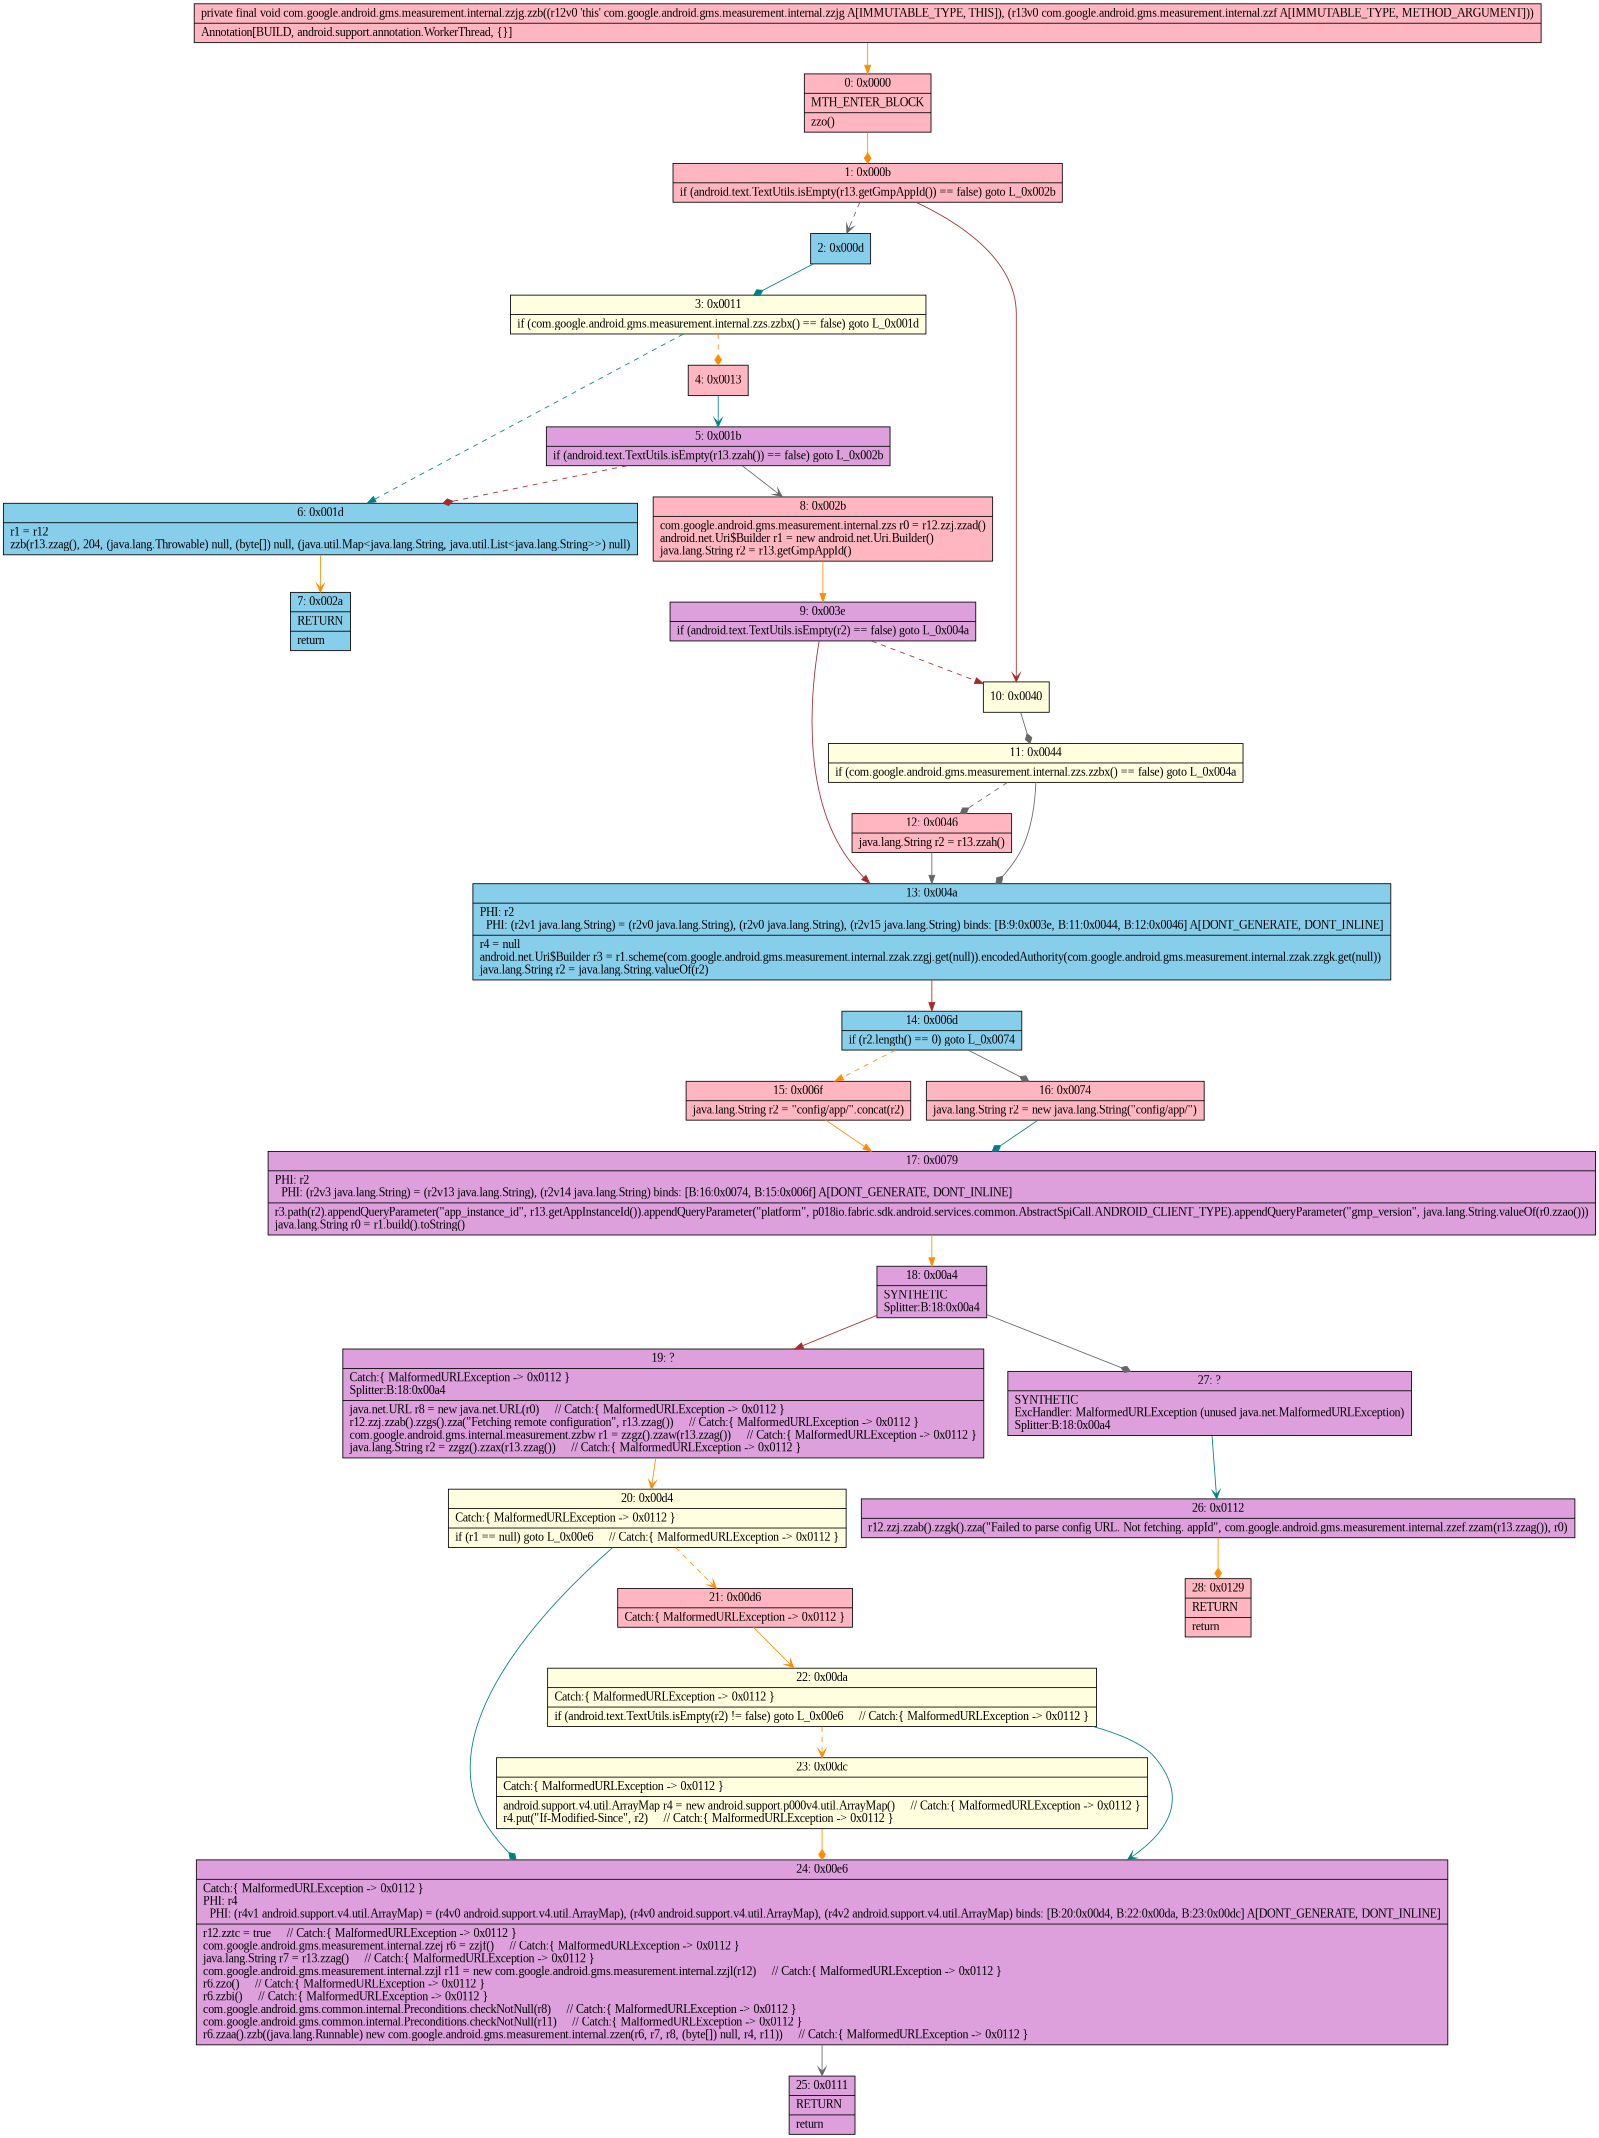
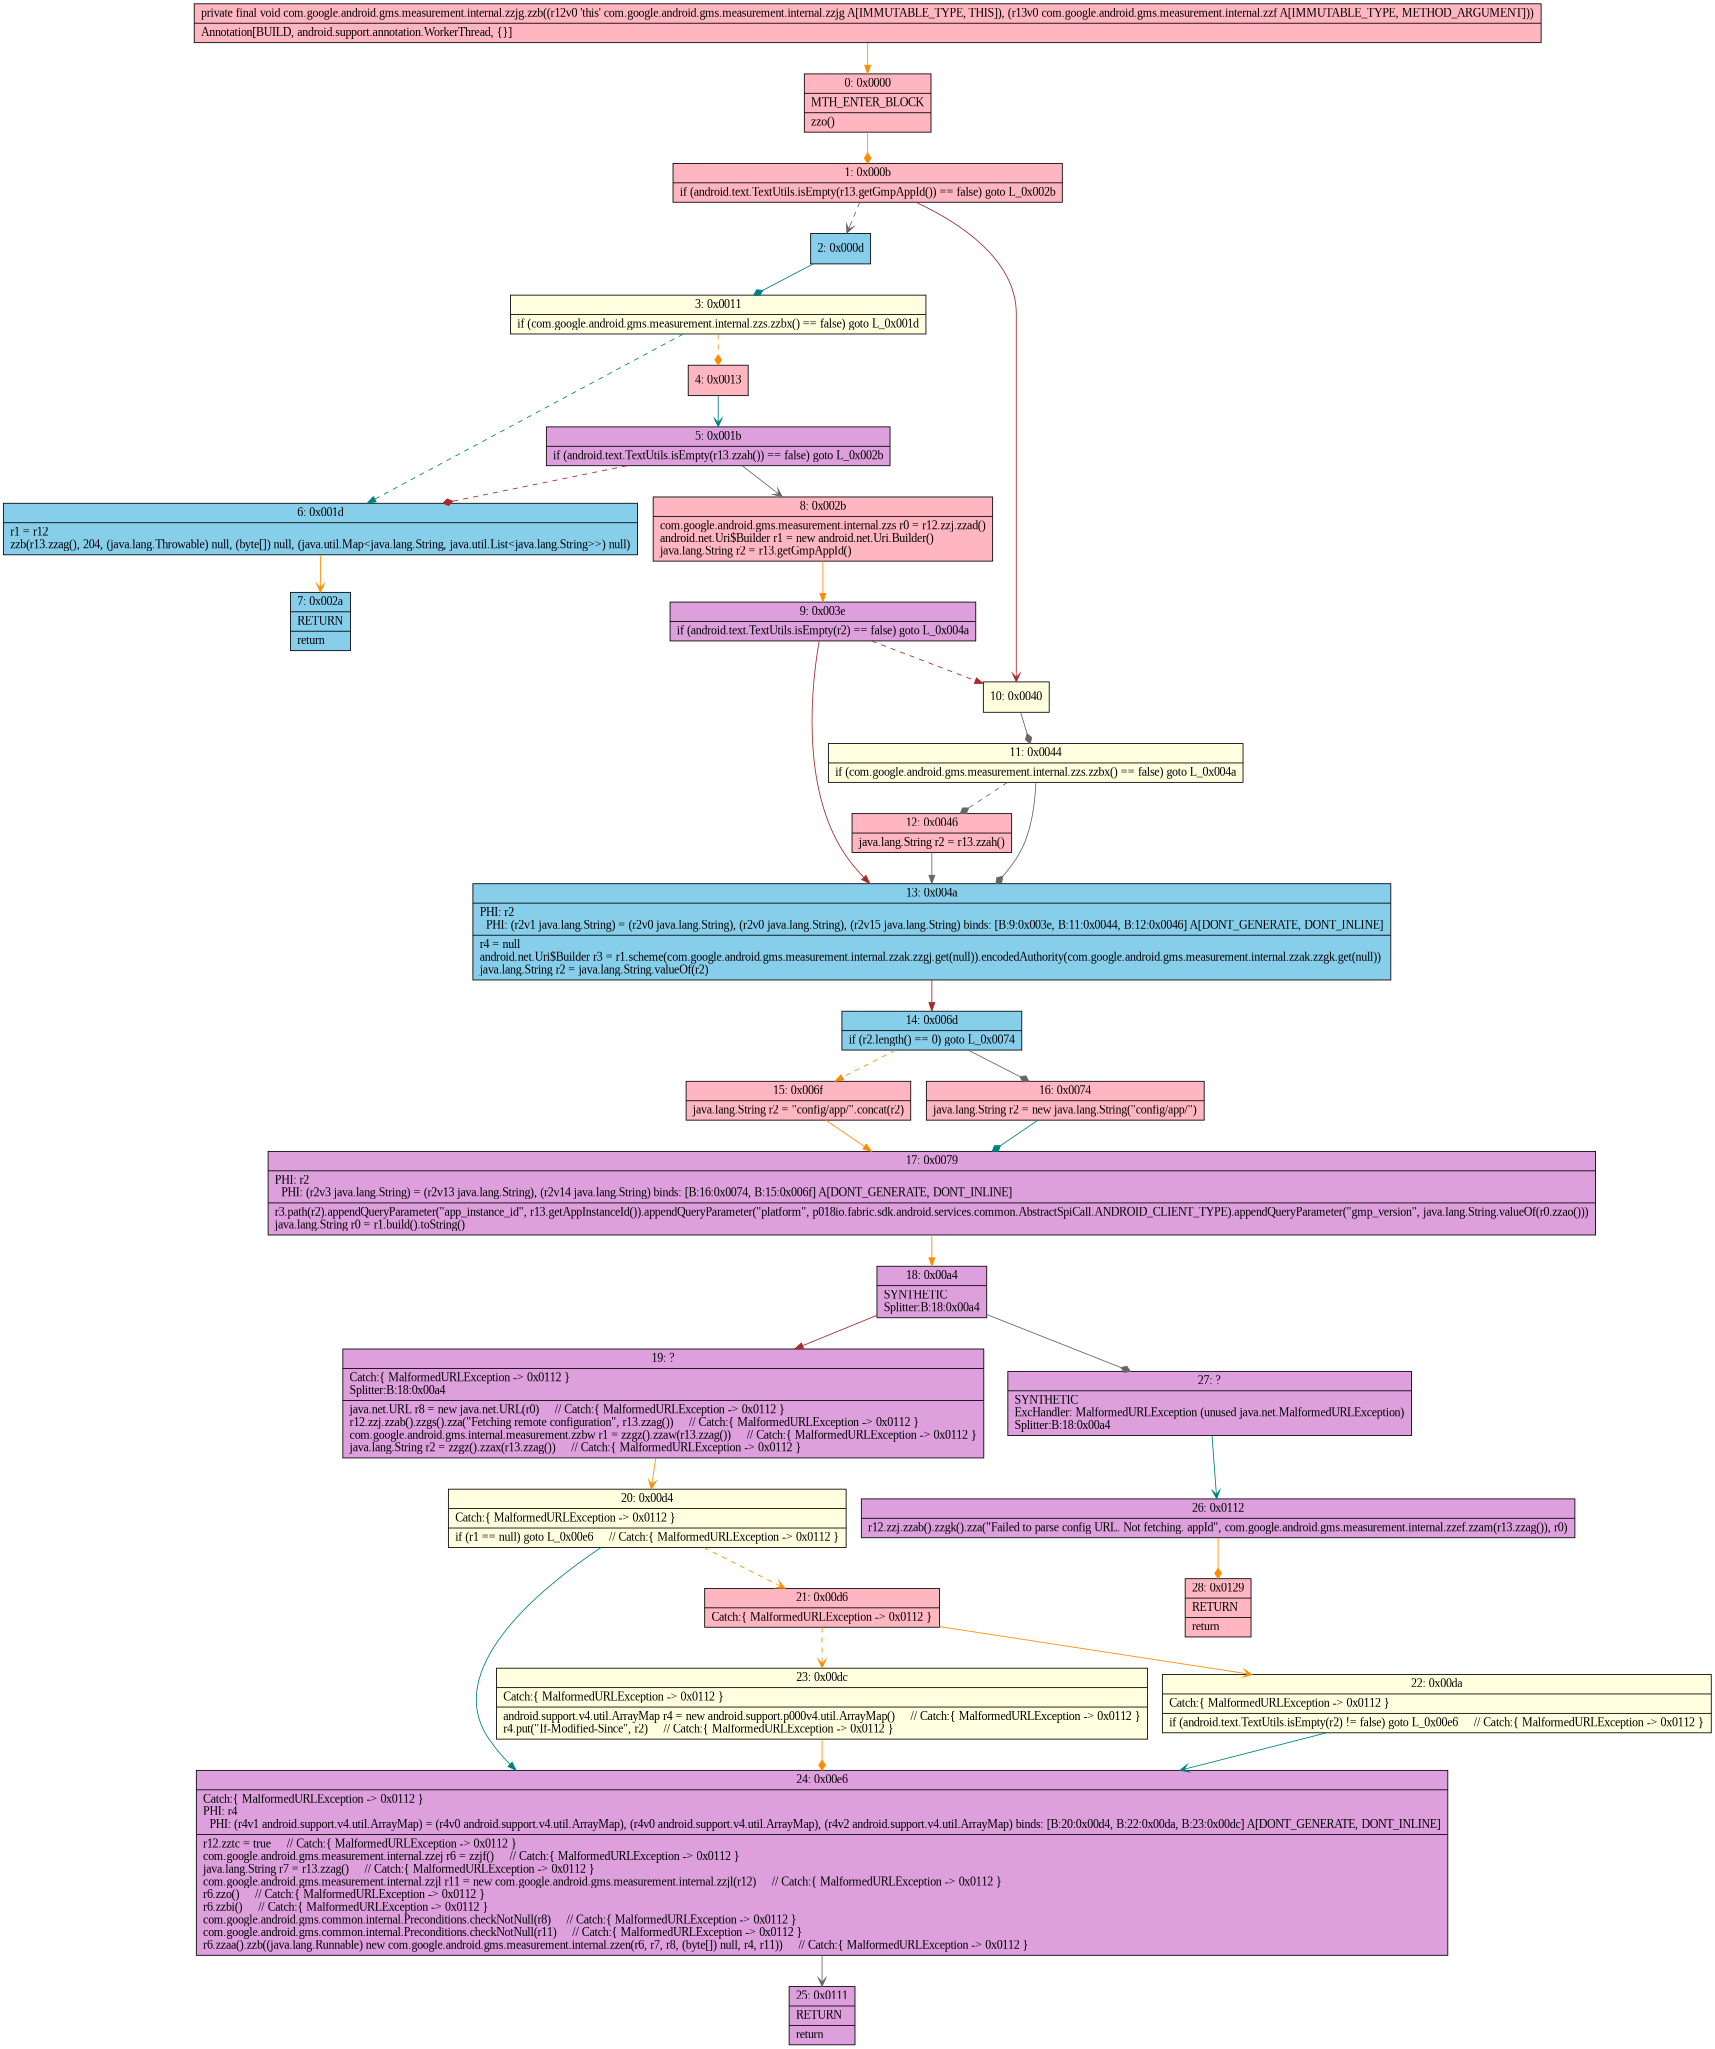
(495, 1686) -> (499, 1640)
(822, 1738) -> (822, 1643)
